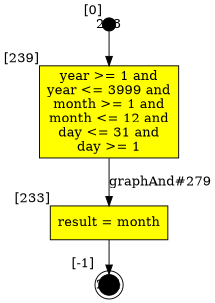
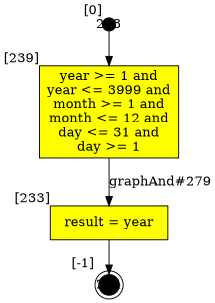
(109, 223) -> (109, 223)
